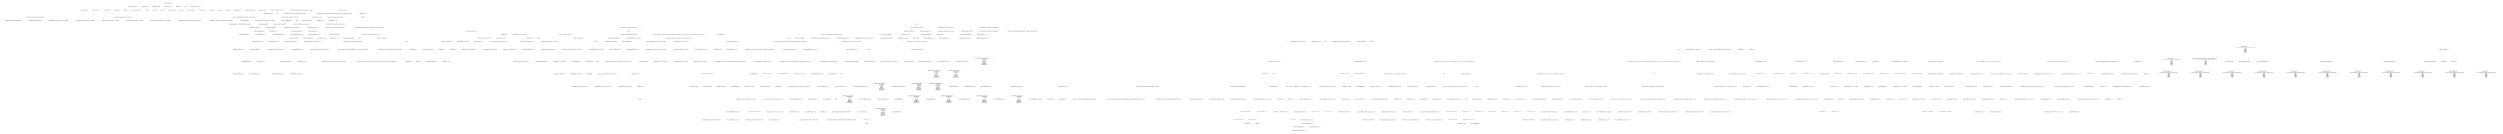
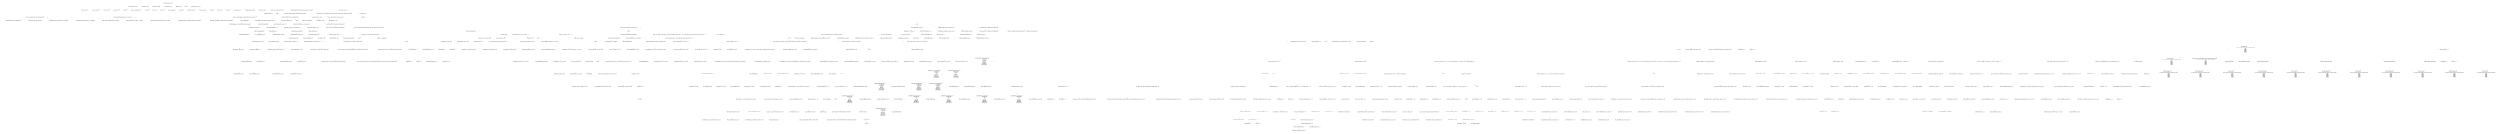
none -> (1779, 87)
